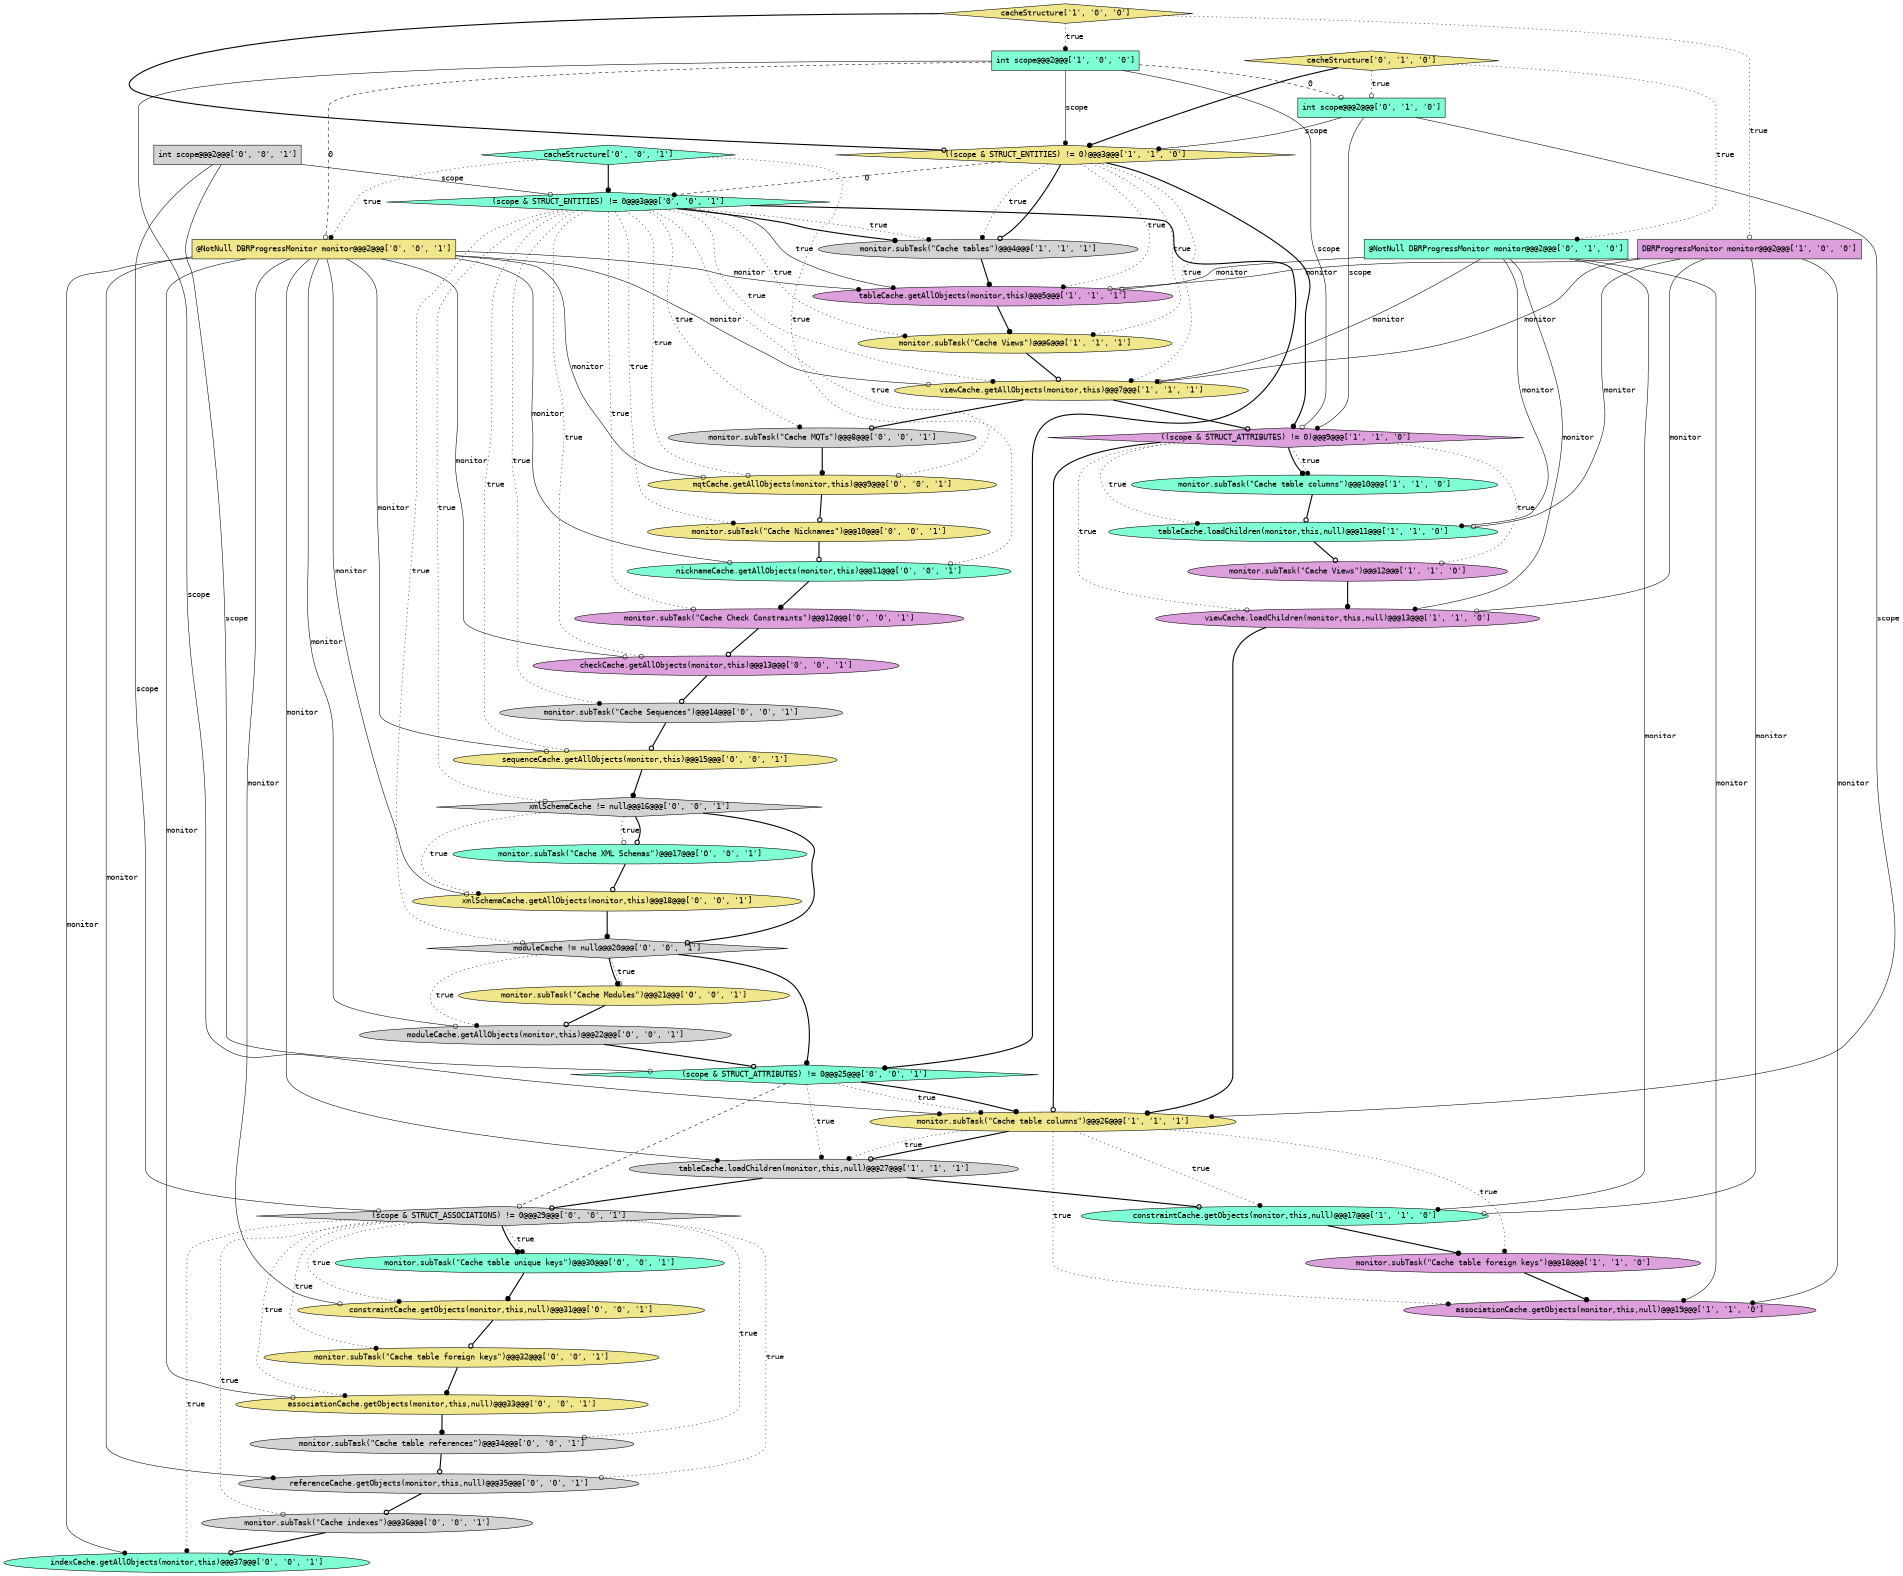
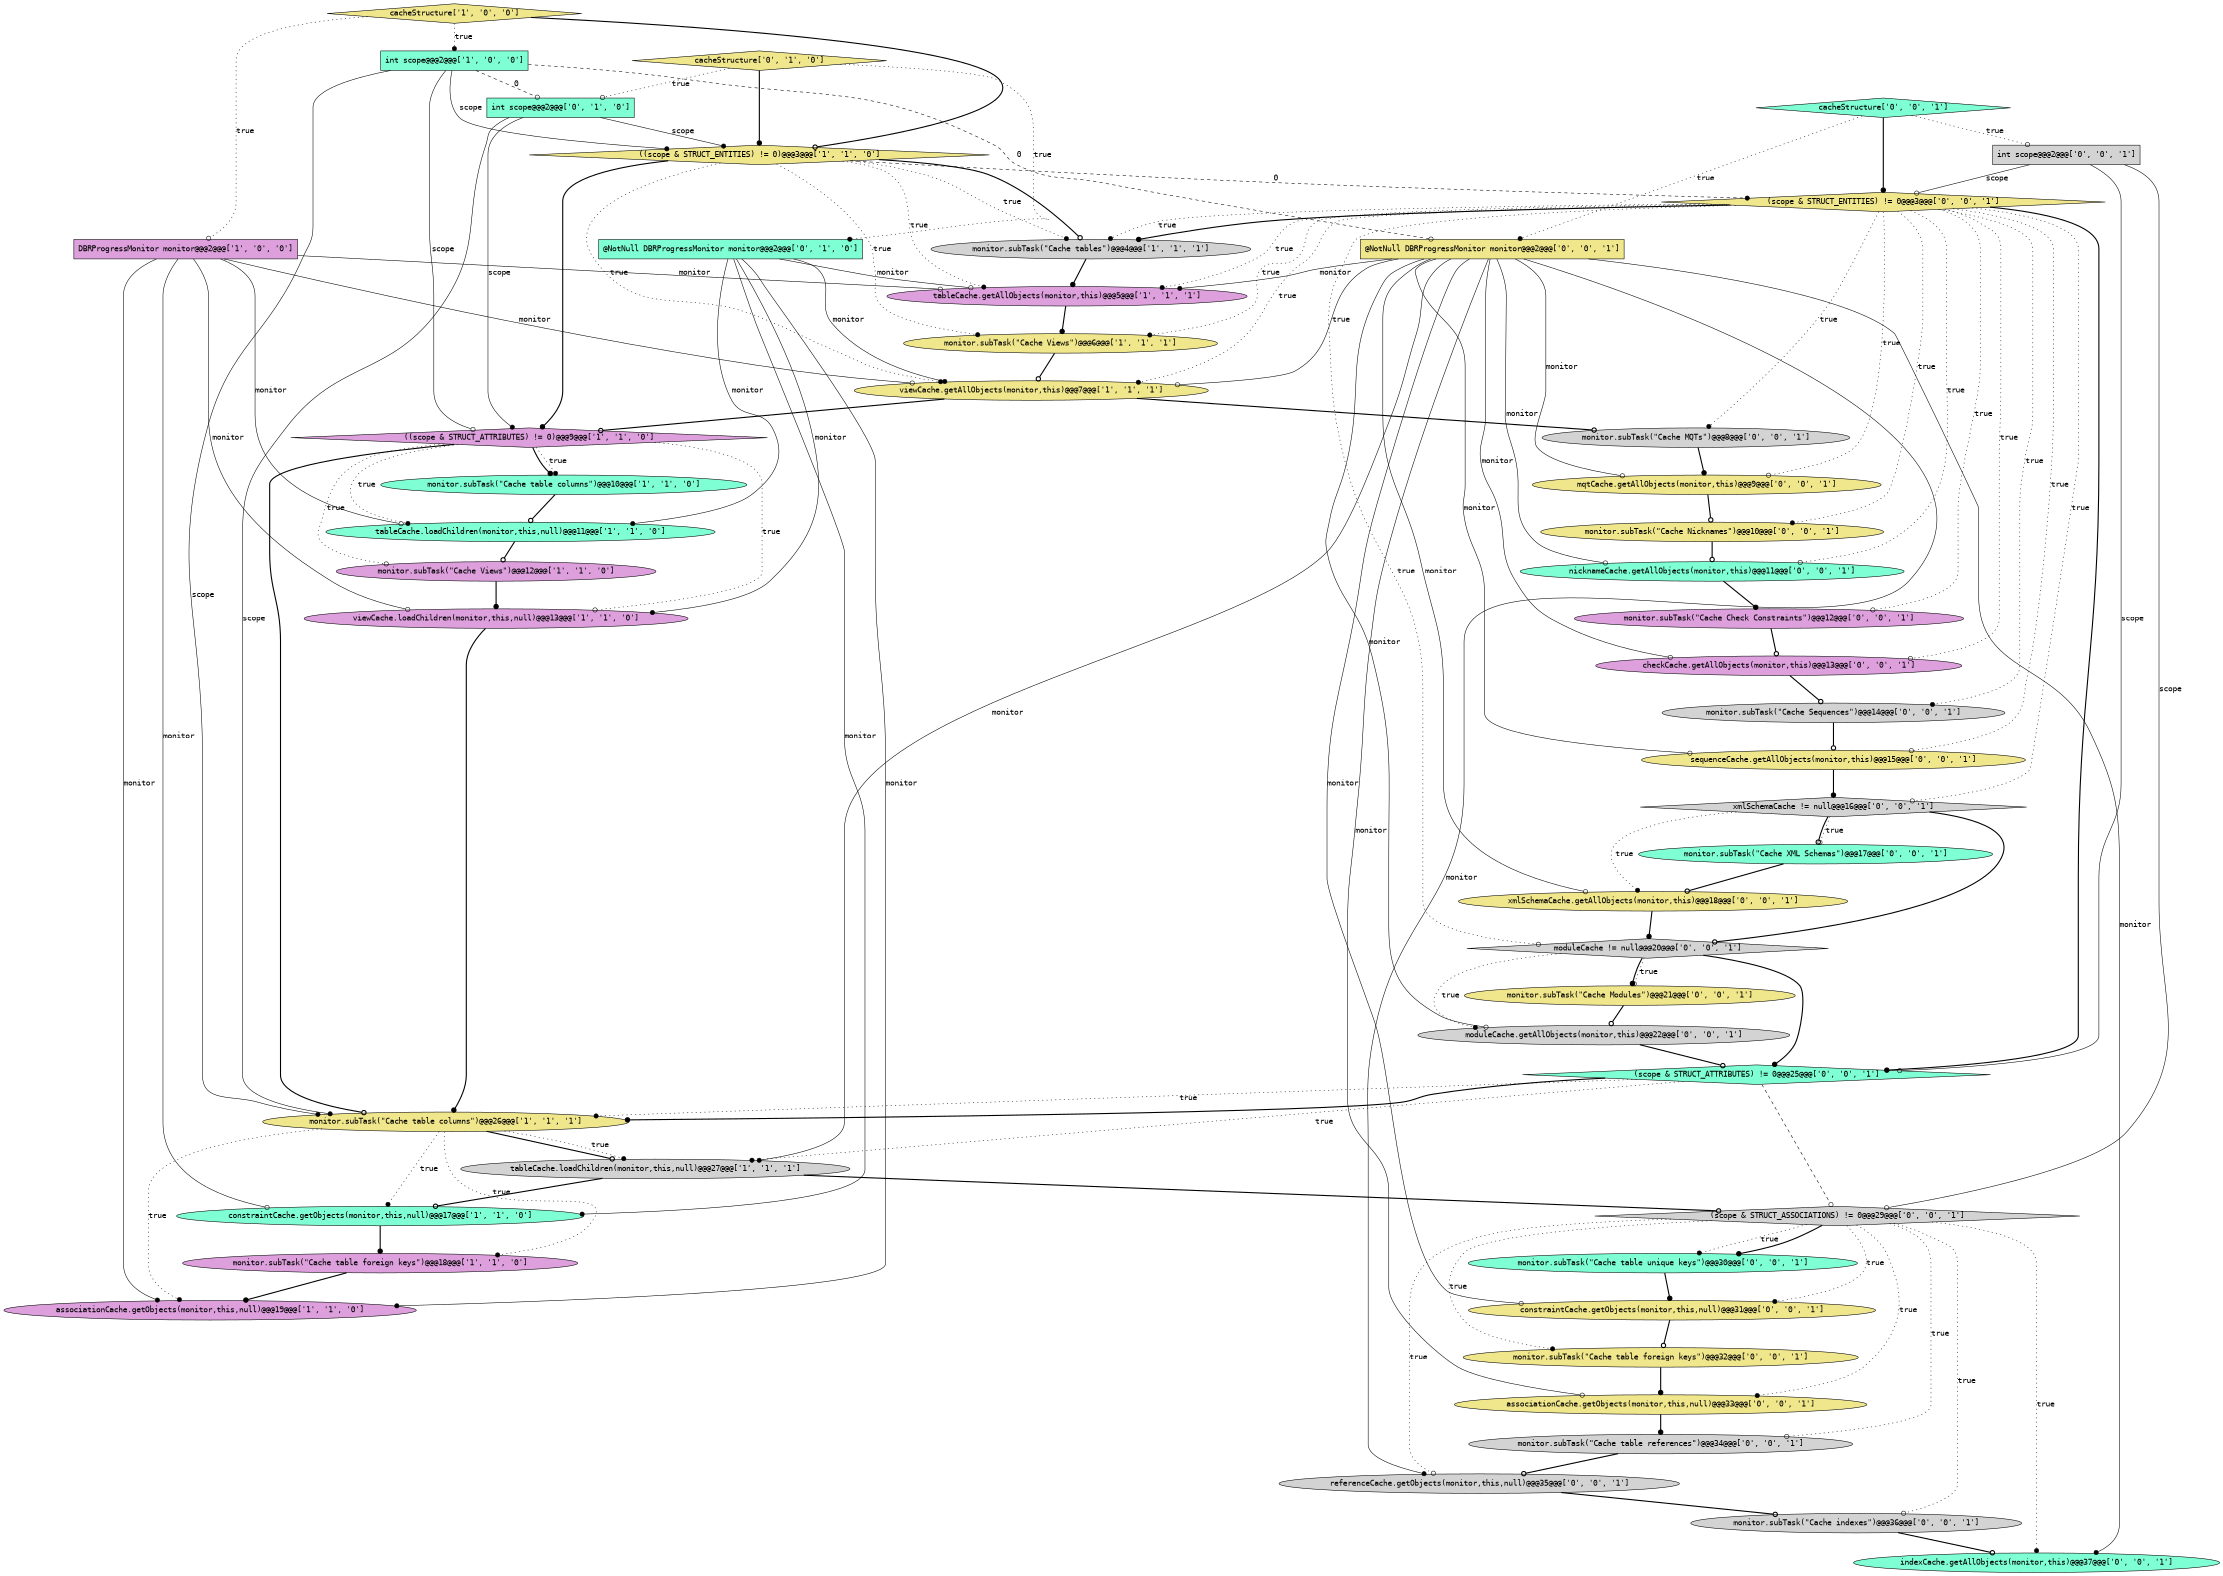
(608, 202) -> (1883, 202)
(784, 251) -> (1291, 224)
(725, 320) -> (1341, 320)
(797, 354) -> (1968, 130)
